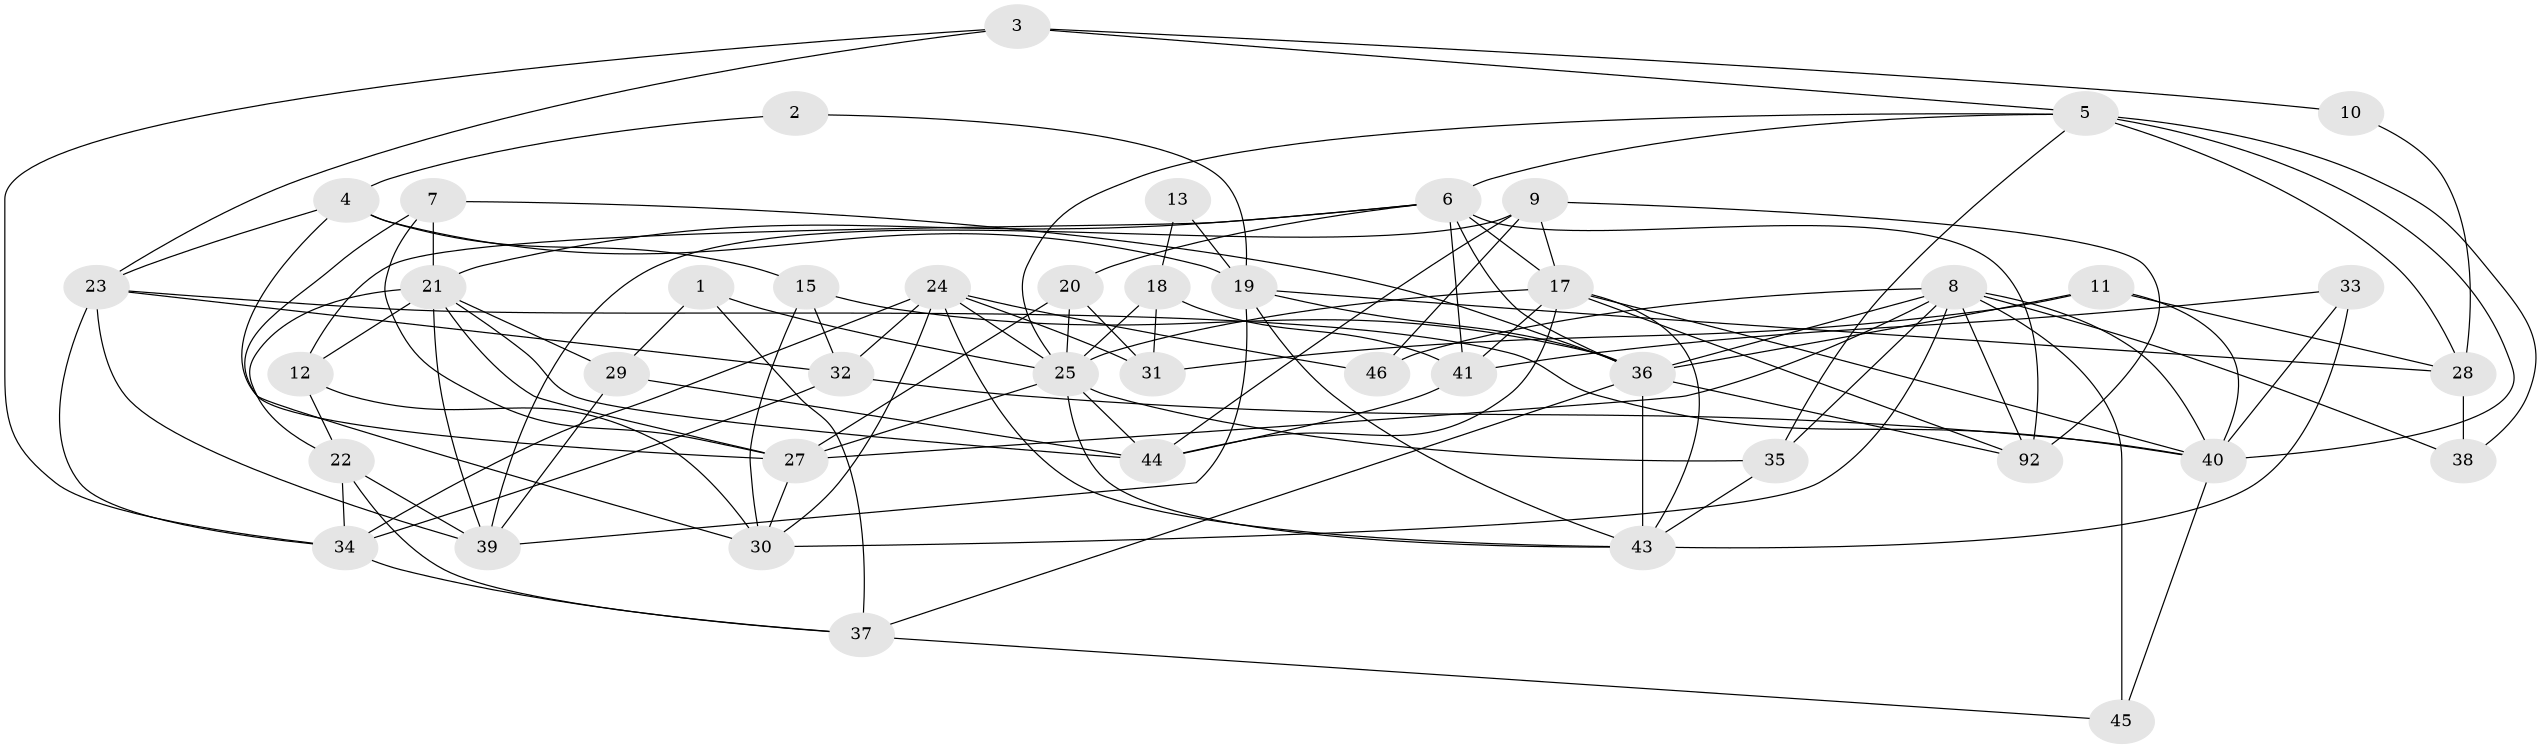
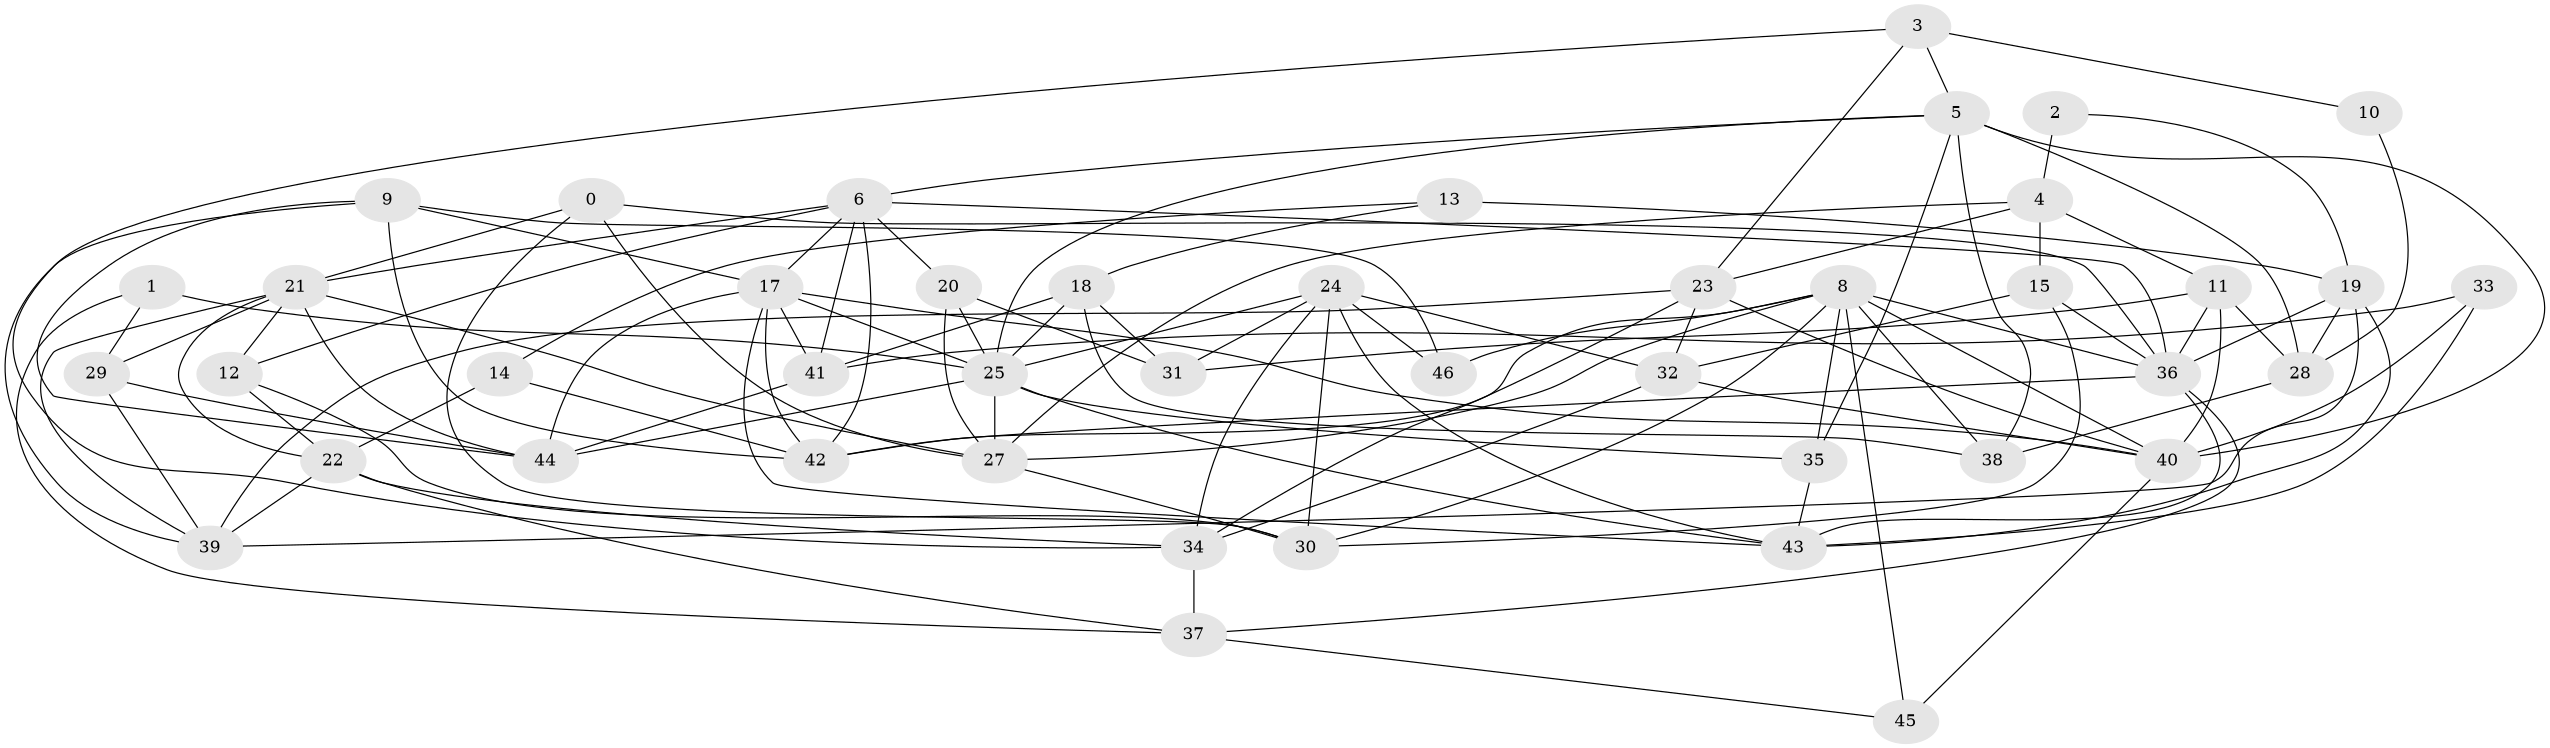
(433, 200) -> (592, 200)
(817, 242) -> (2120, 239)
none -> (500, 374)
none -> (1495, 432)
(2030, 461) -> (816, 461)
